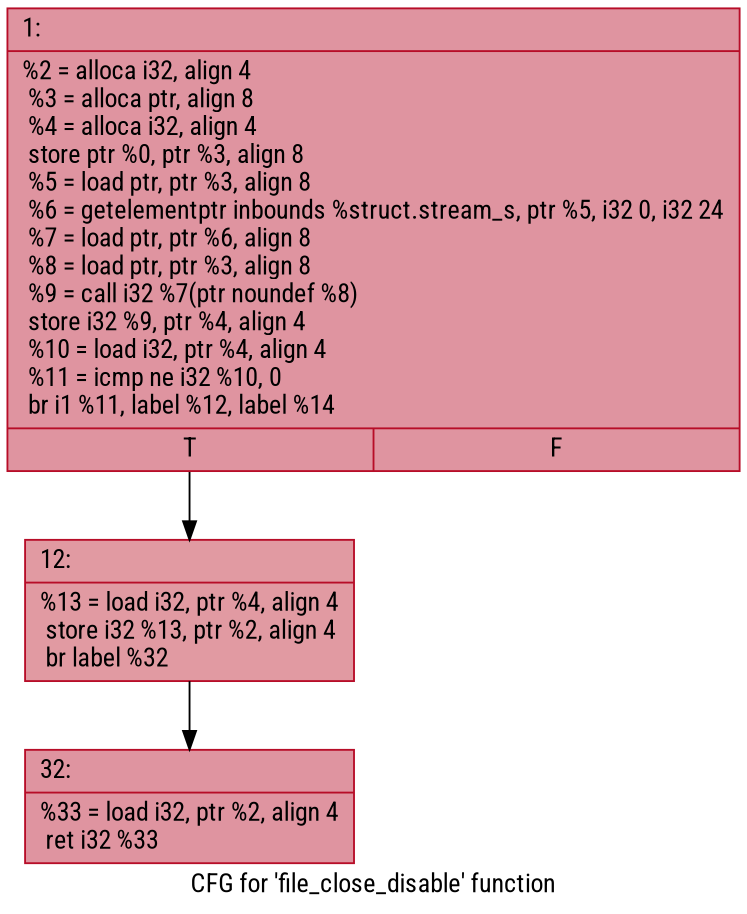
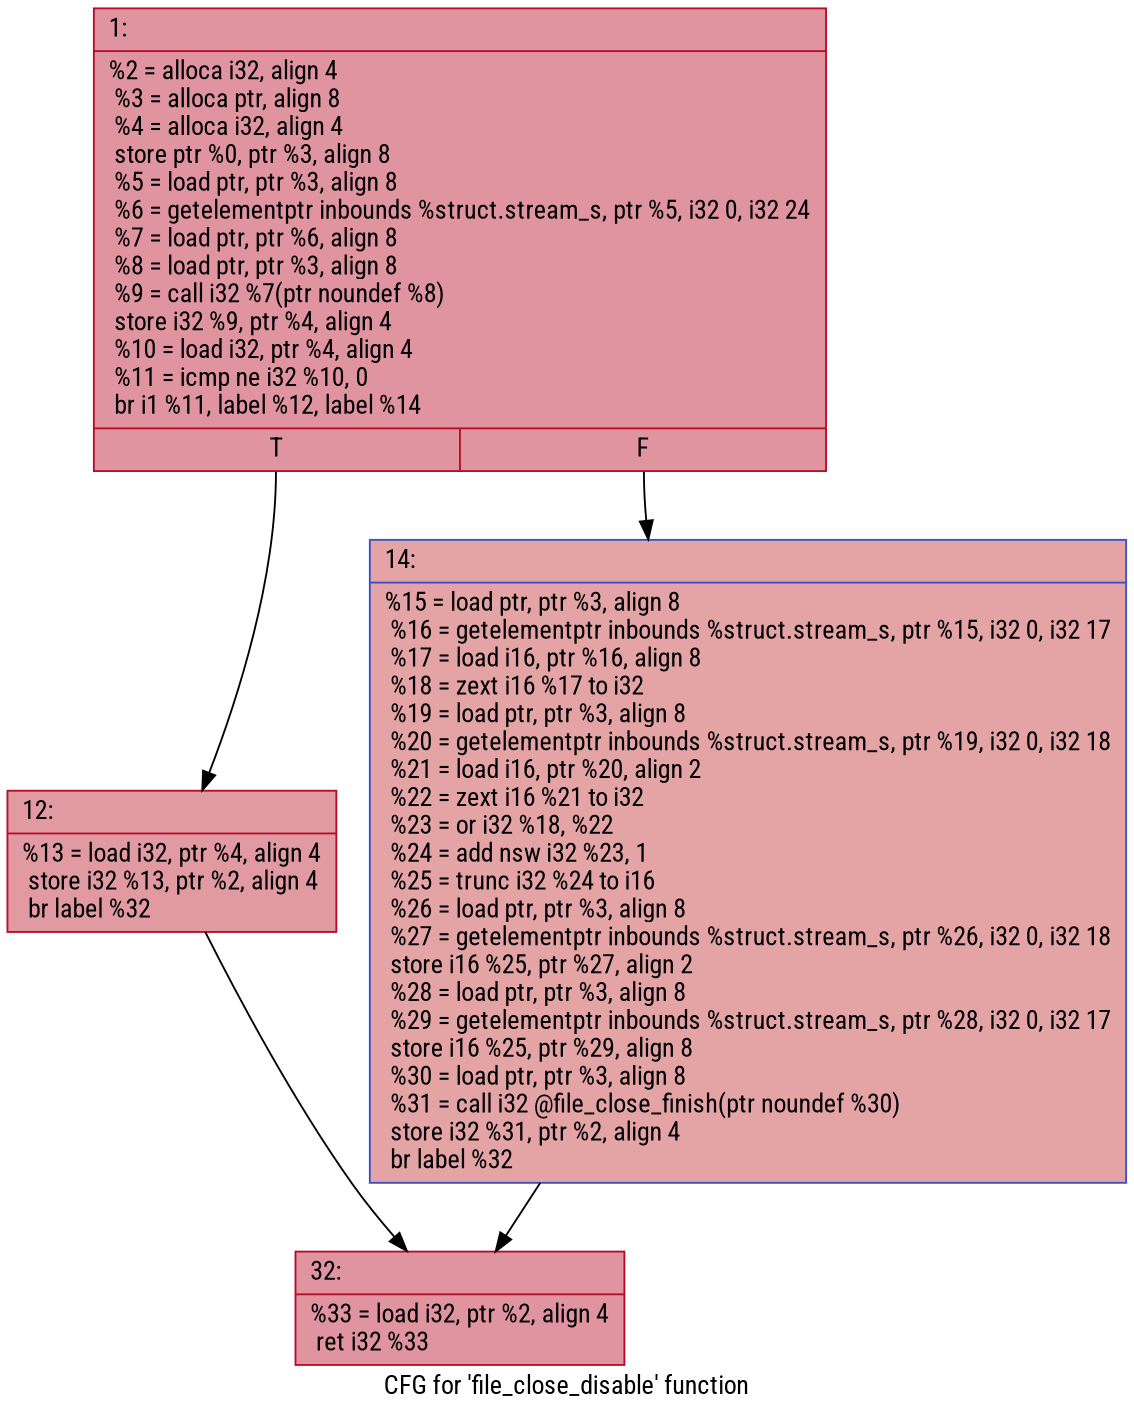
none -> (748, 861)
